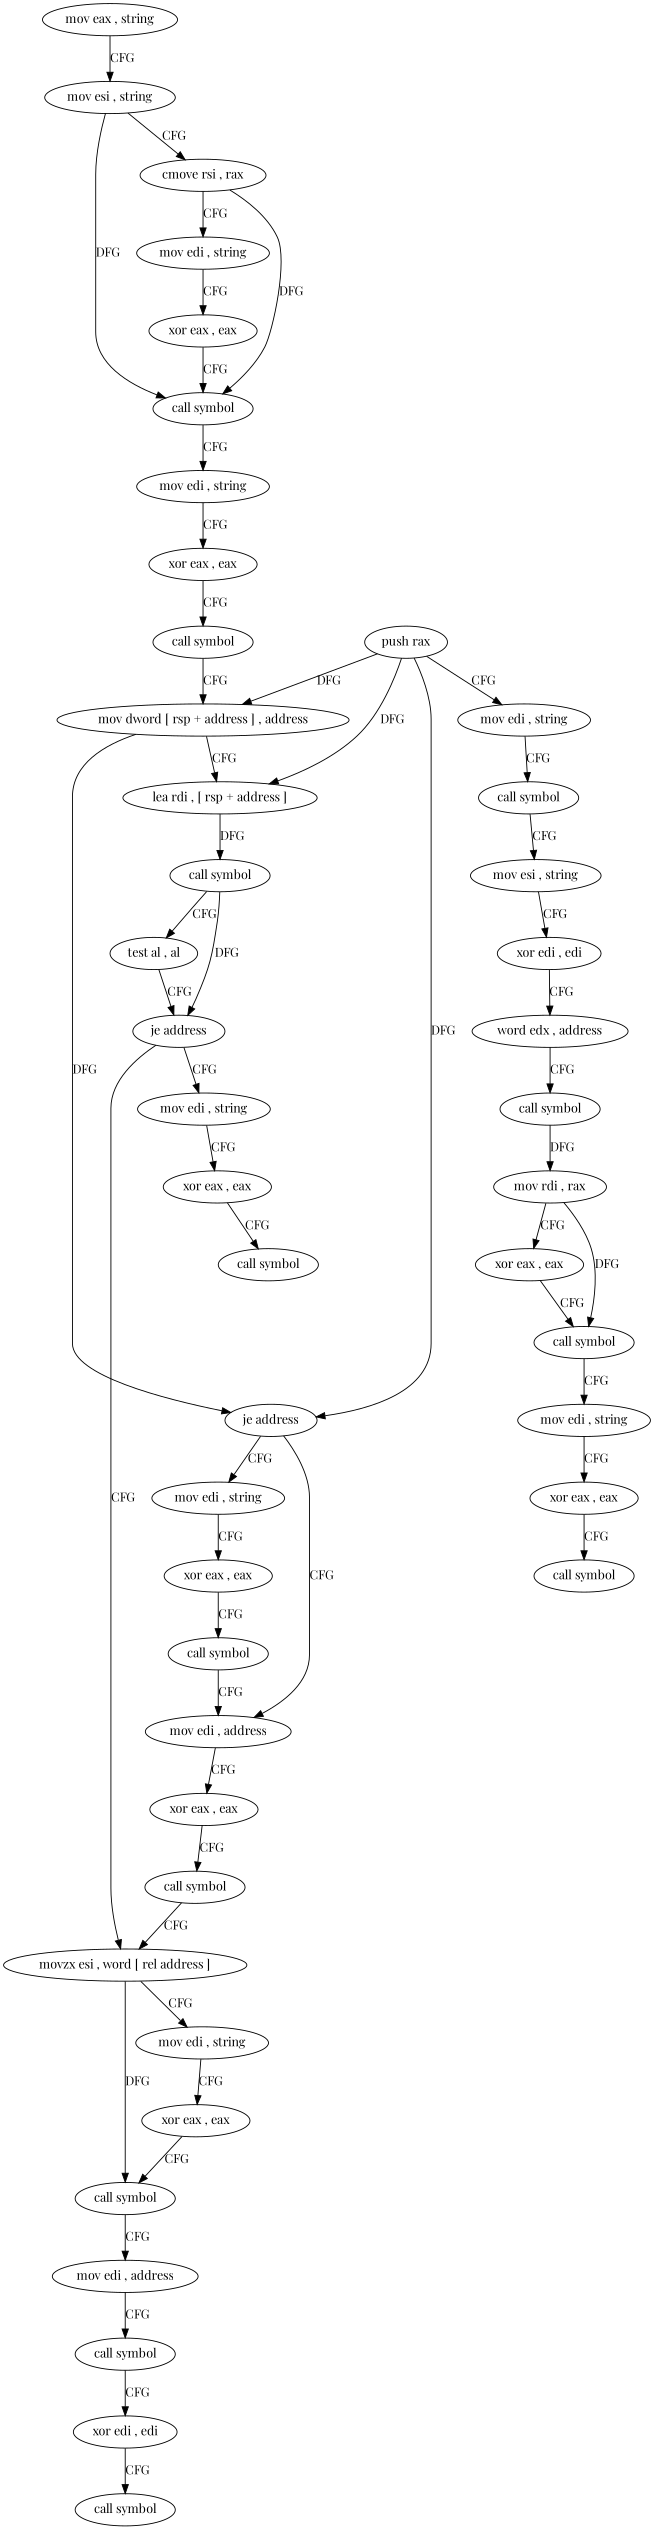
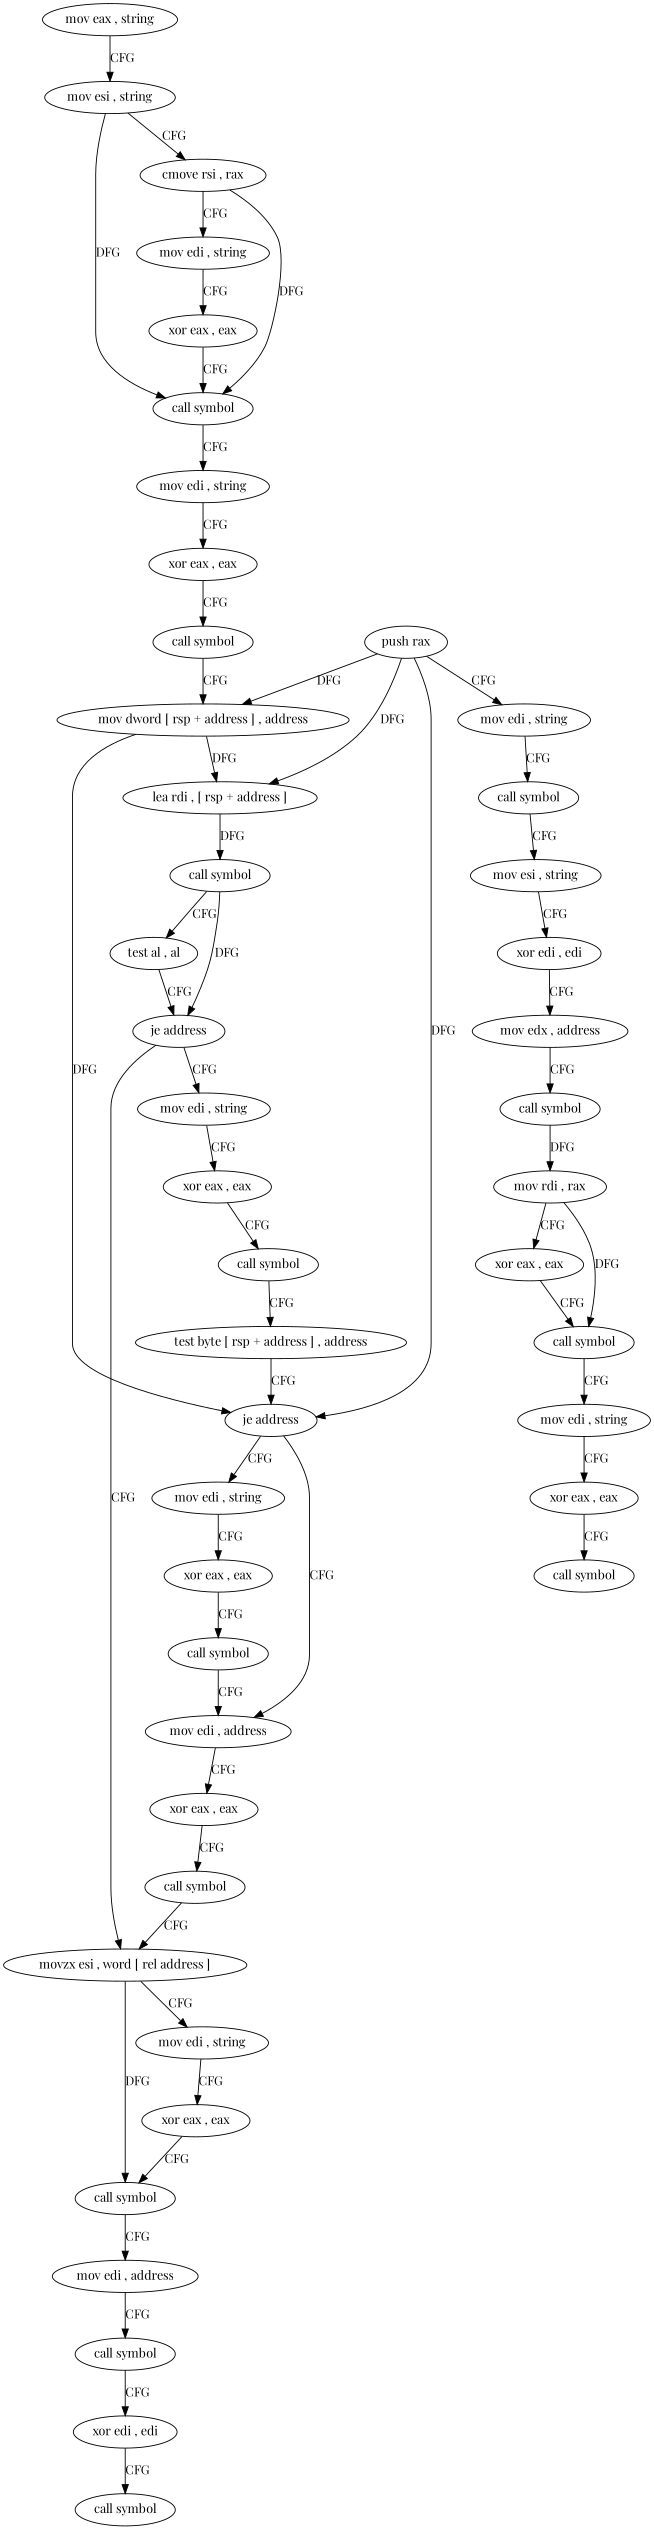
(225, 759) -> (225, 759)
(550, 1031) -> (550, 1031)
none -> (271, 1343)
